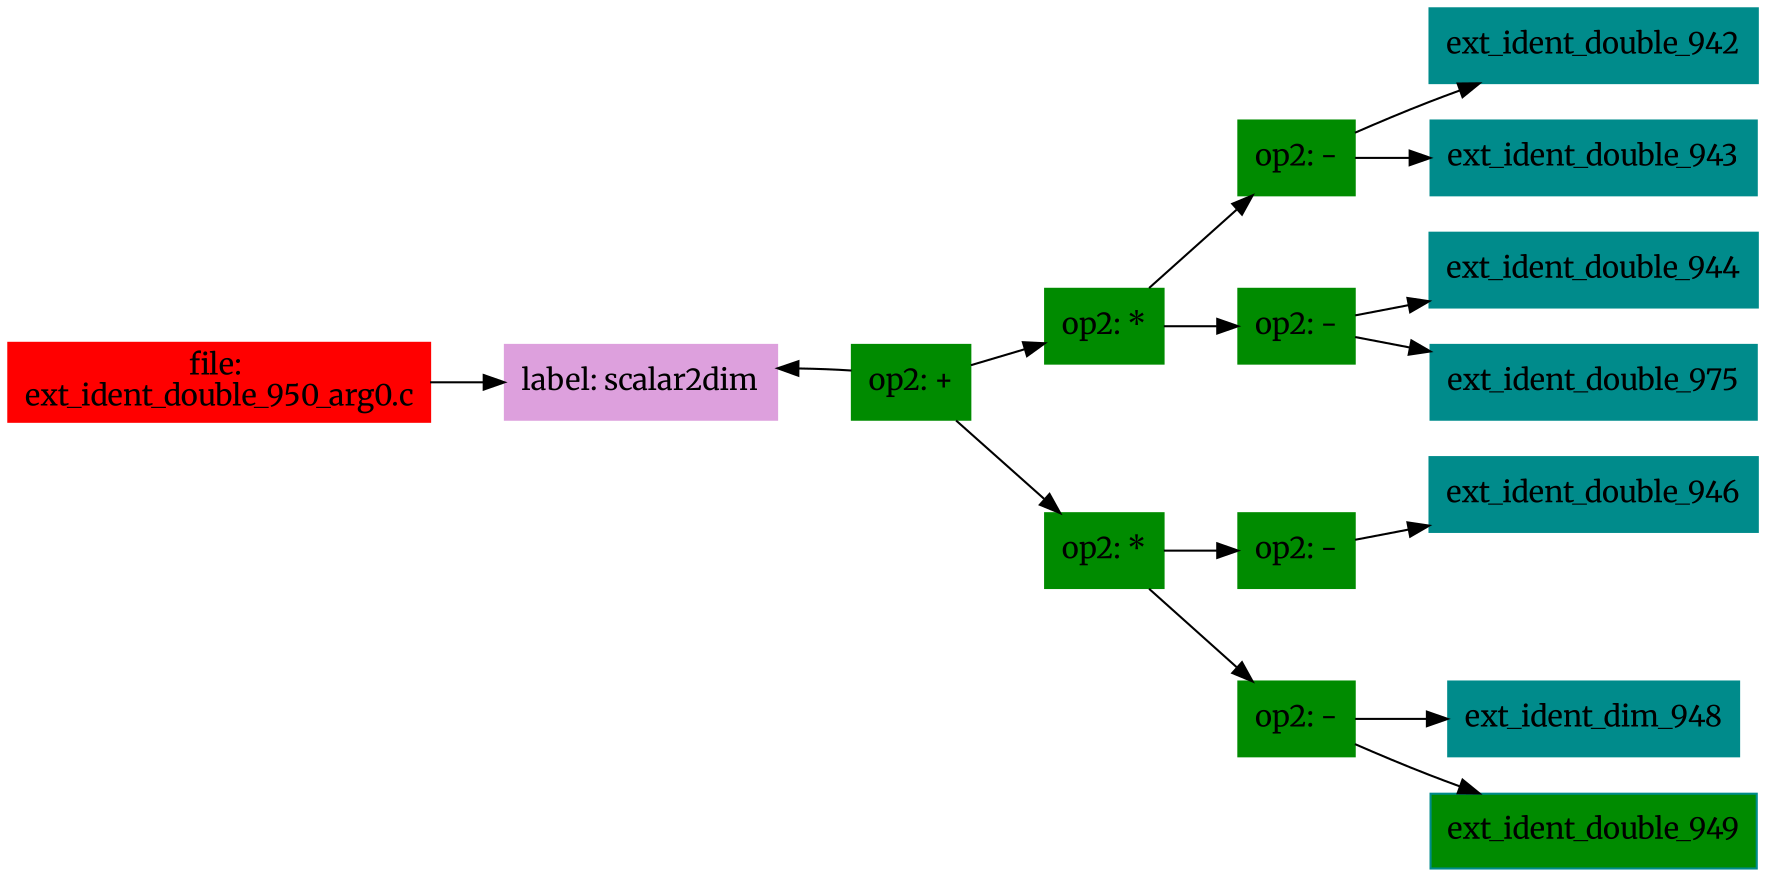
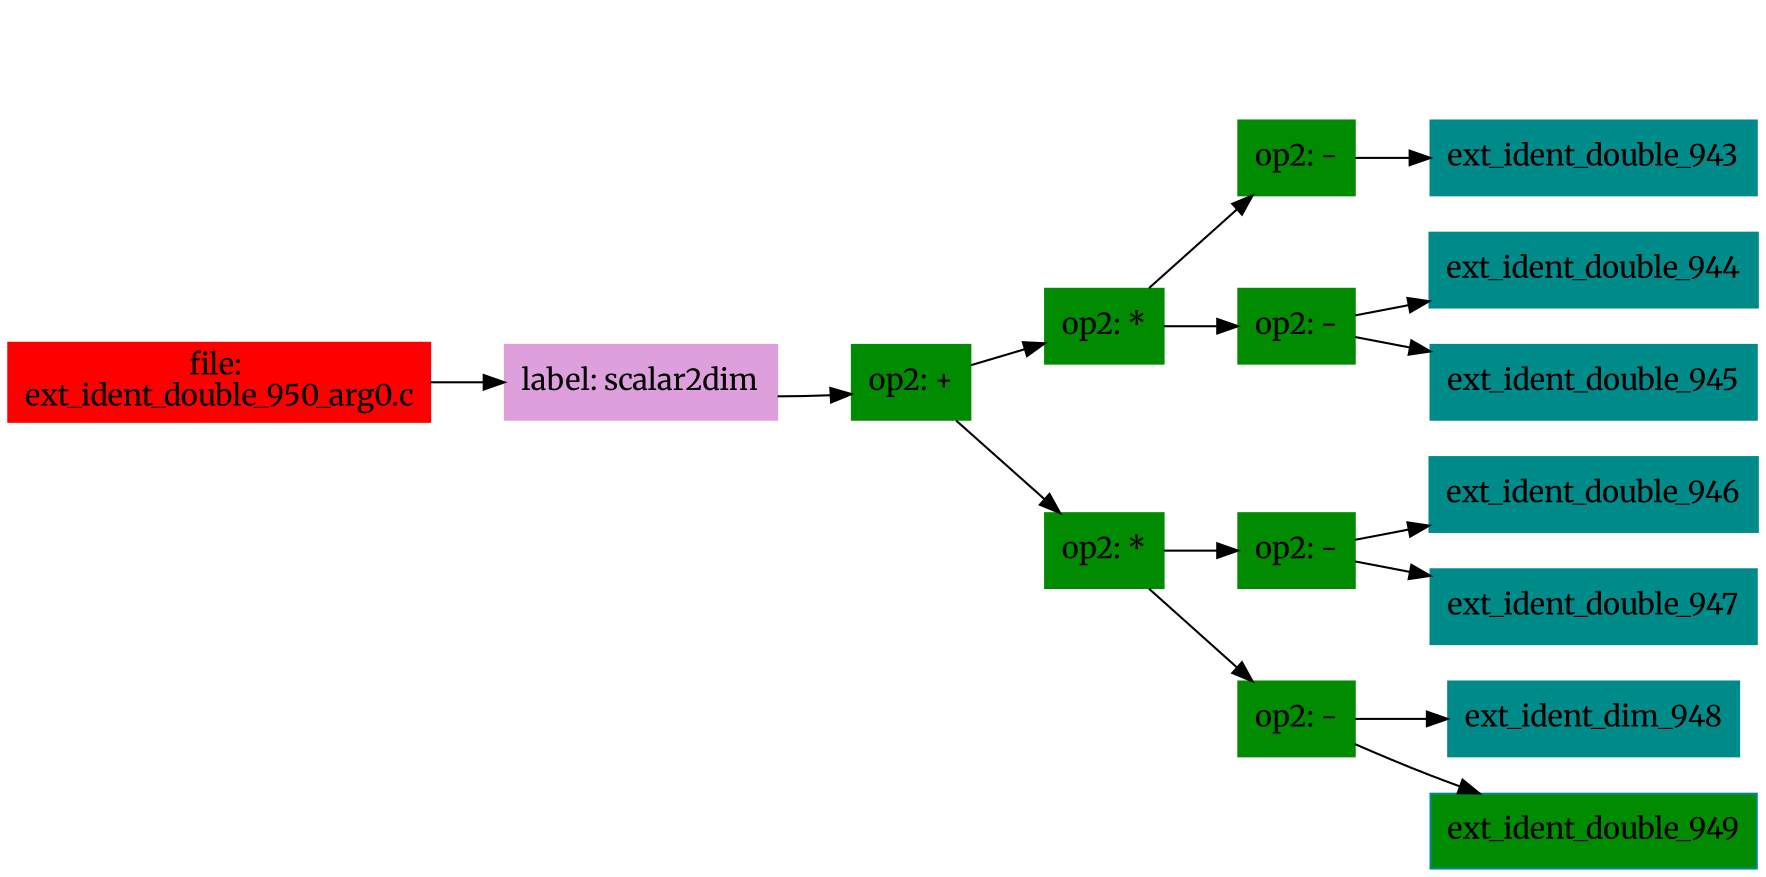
(1594, 46) -> none
(825, 369) -> (804, 396)
(1594, 382) -> (1594, 382)
none -> (1594, 607)
